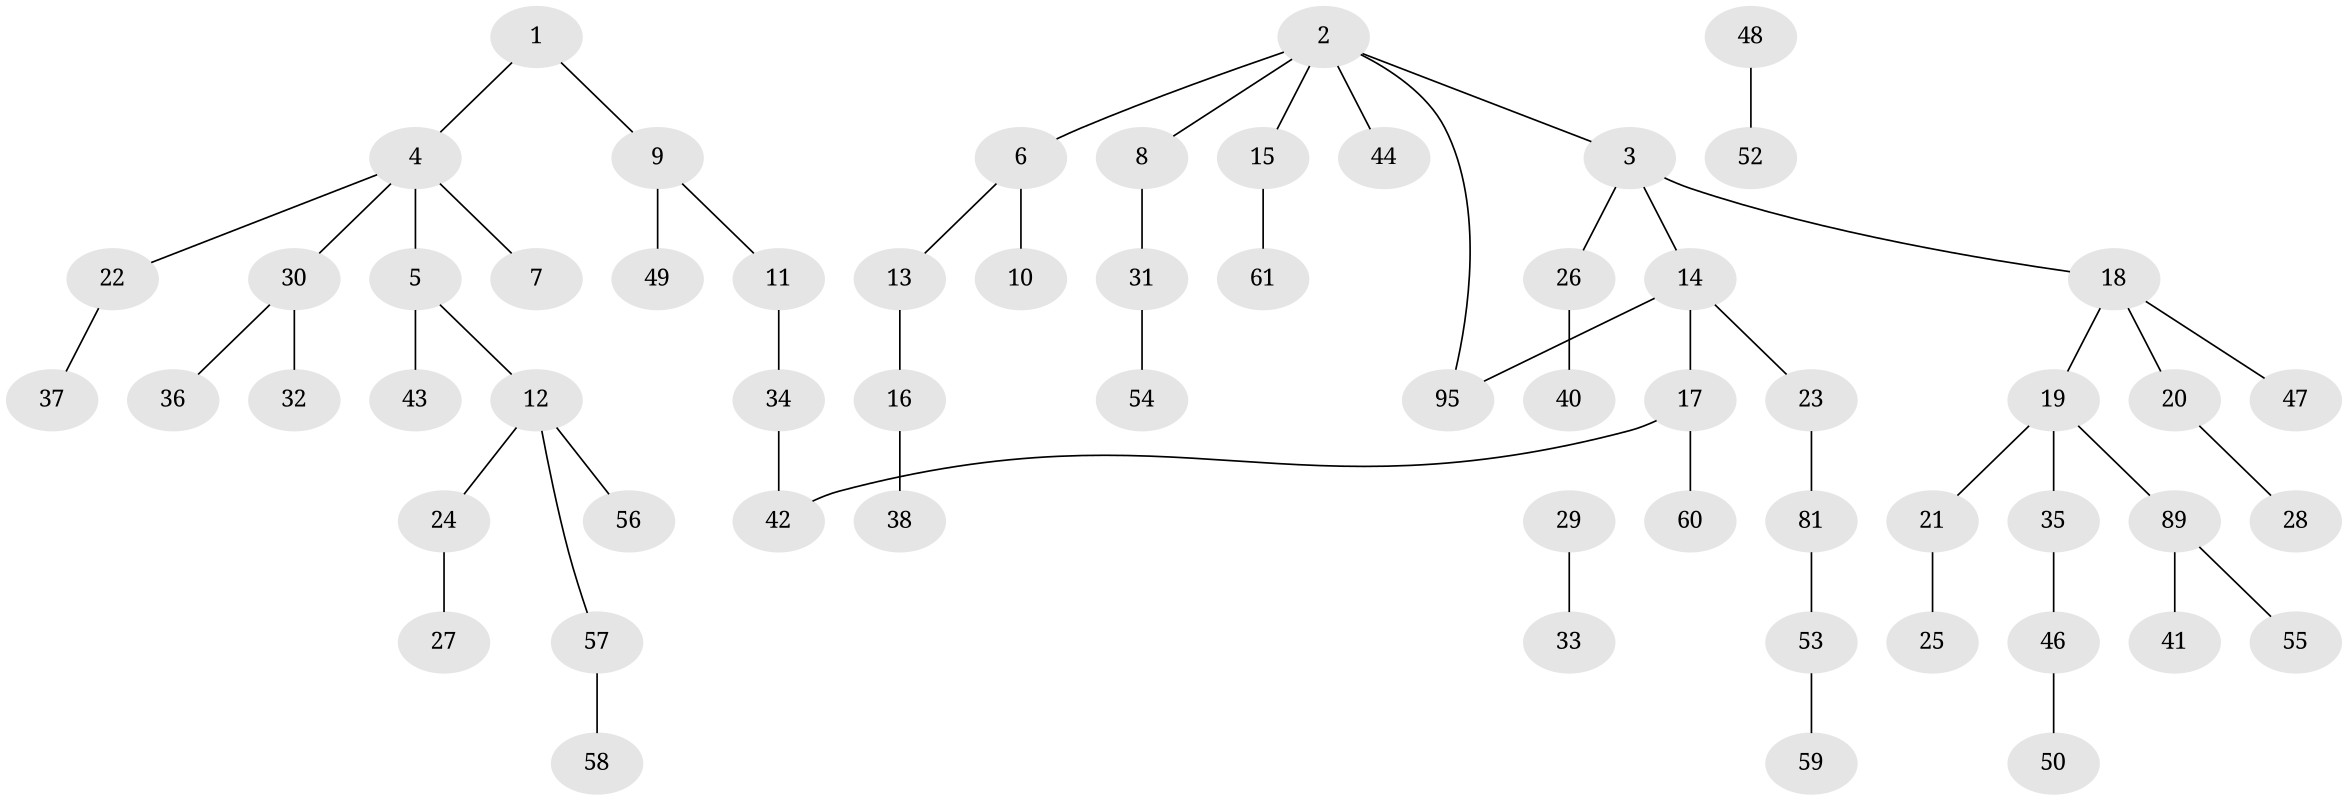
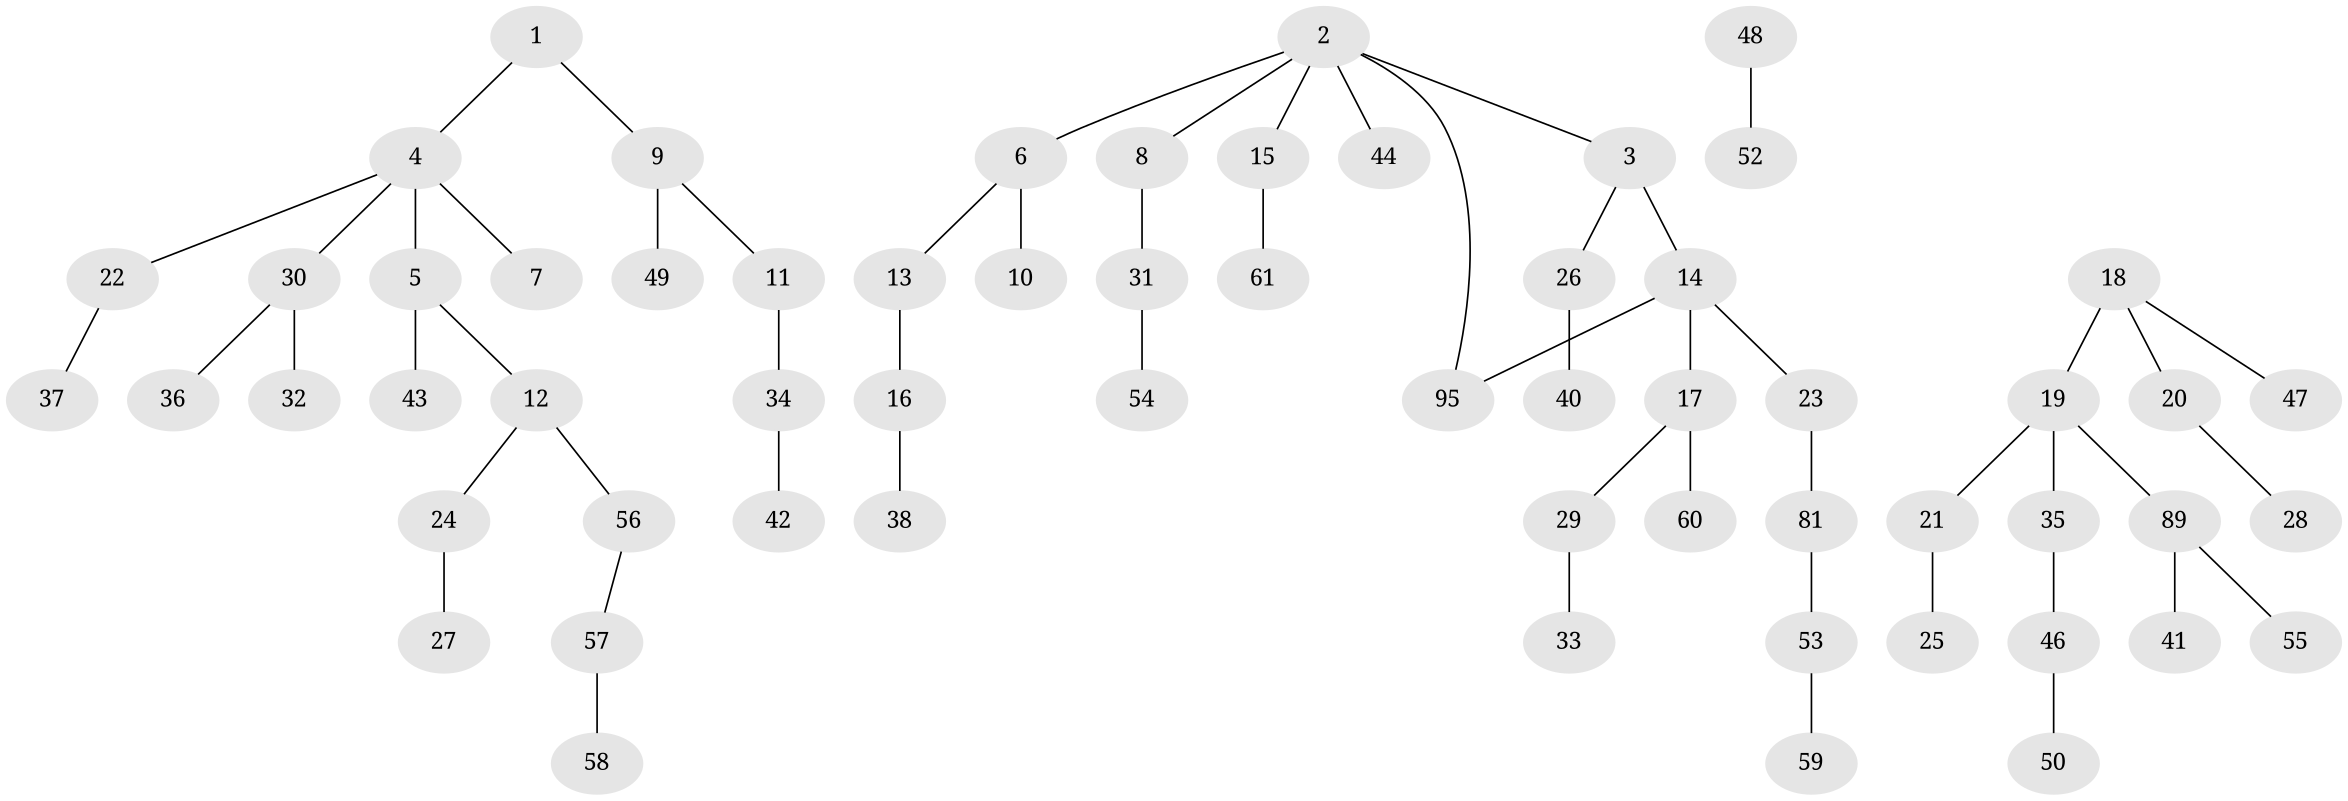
(1865, 235) -> none
(1235, 461) -> (1630, 461)
(561, 523) -> (613, 582)
